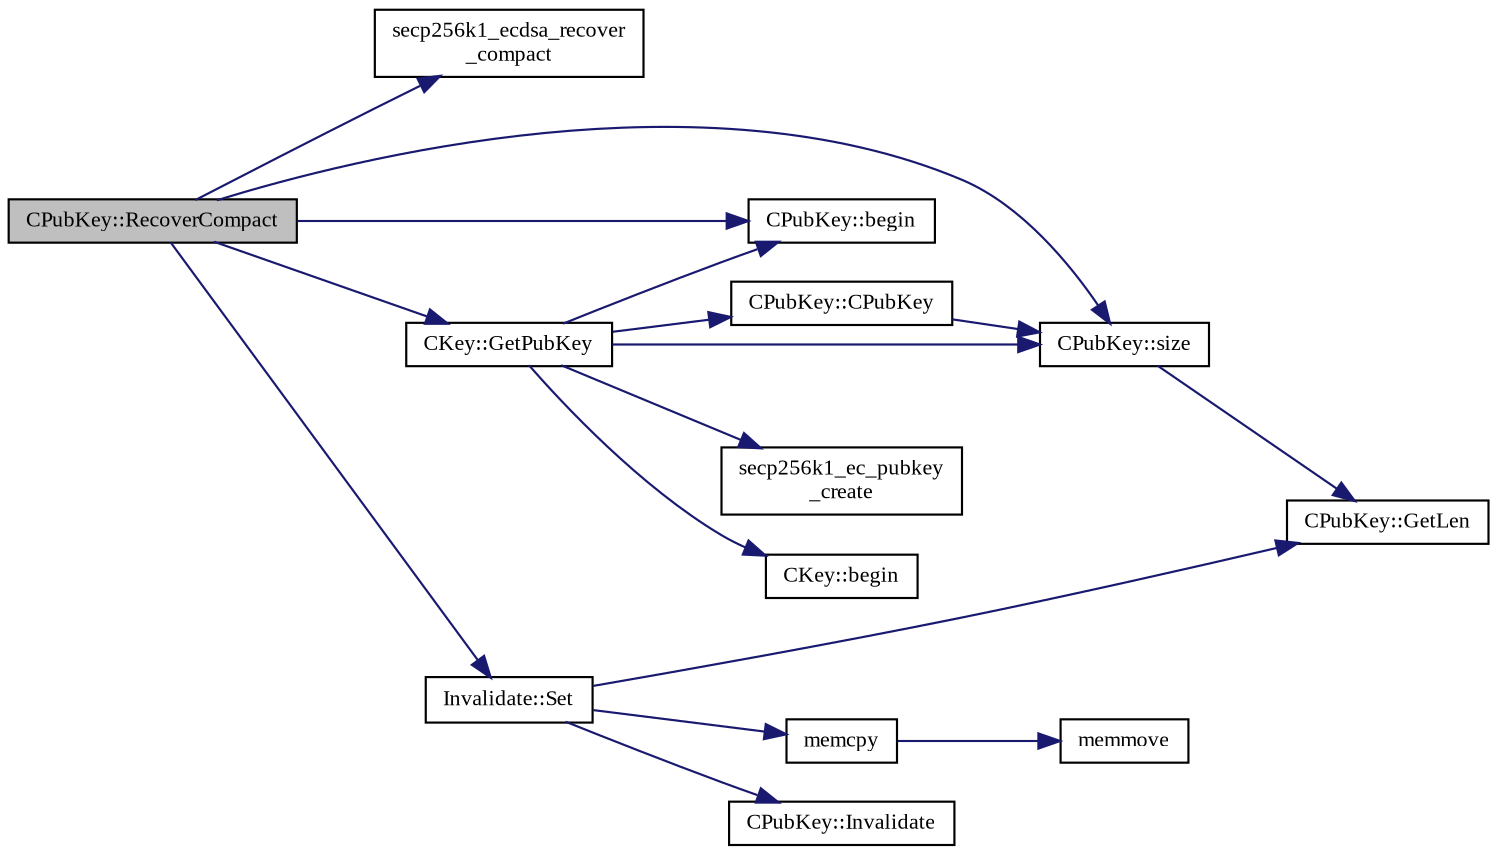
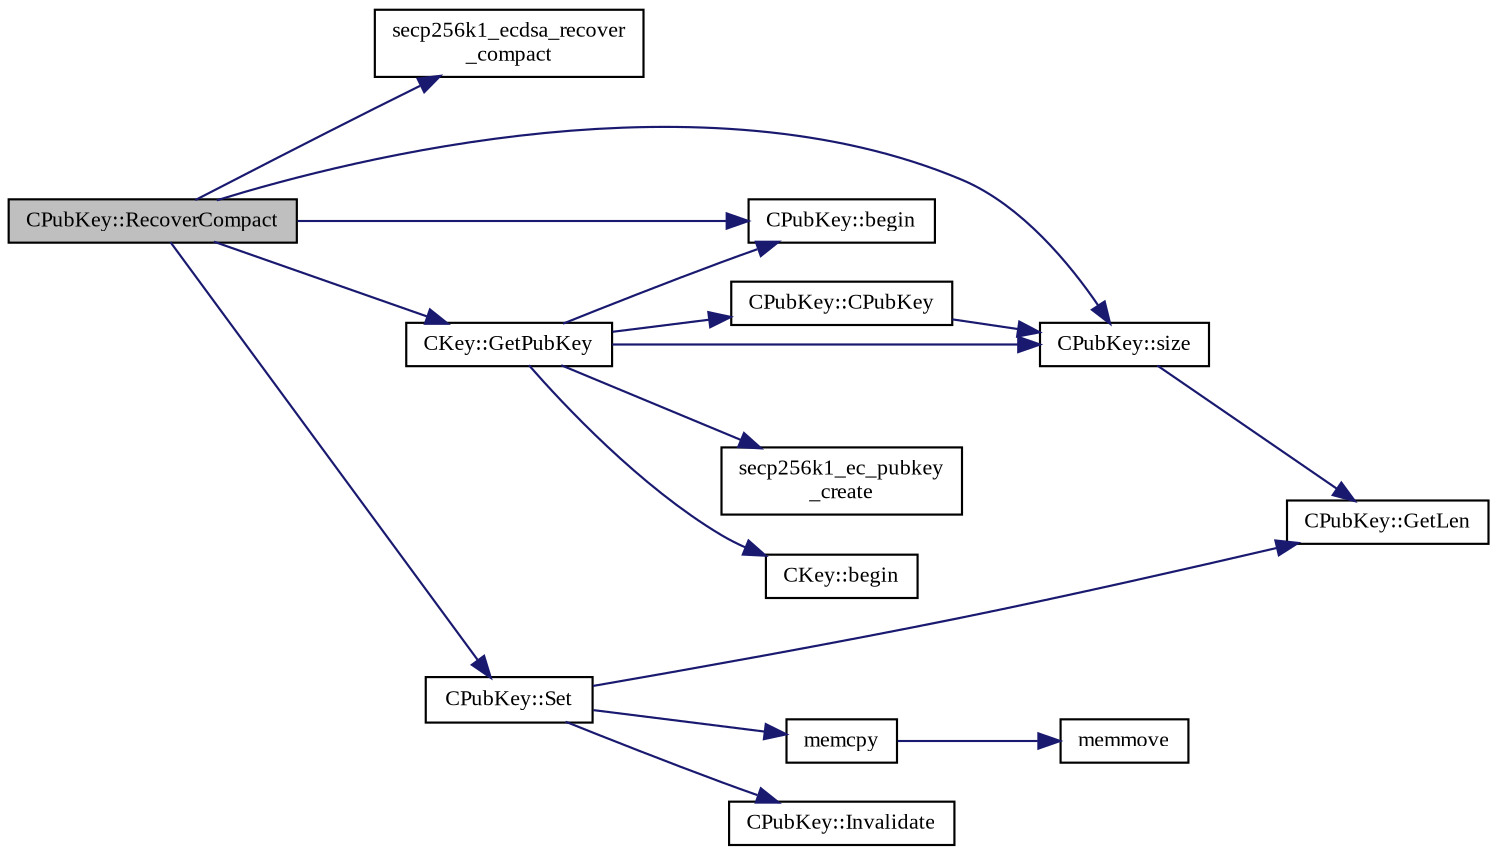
(509, 700) -> (509, 700)
